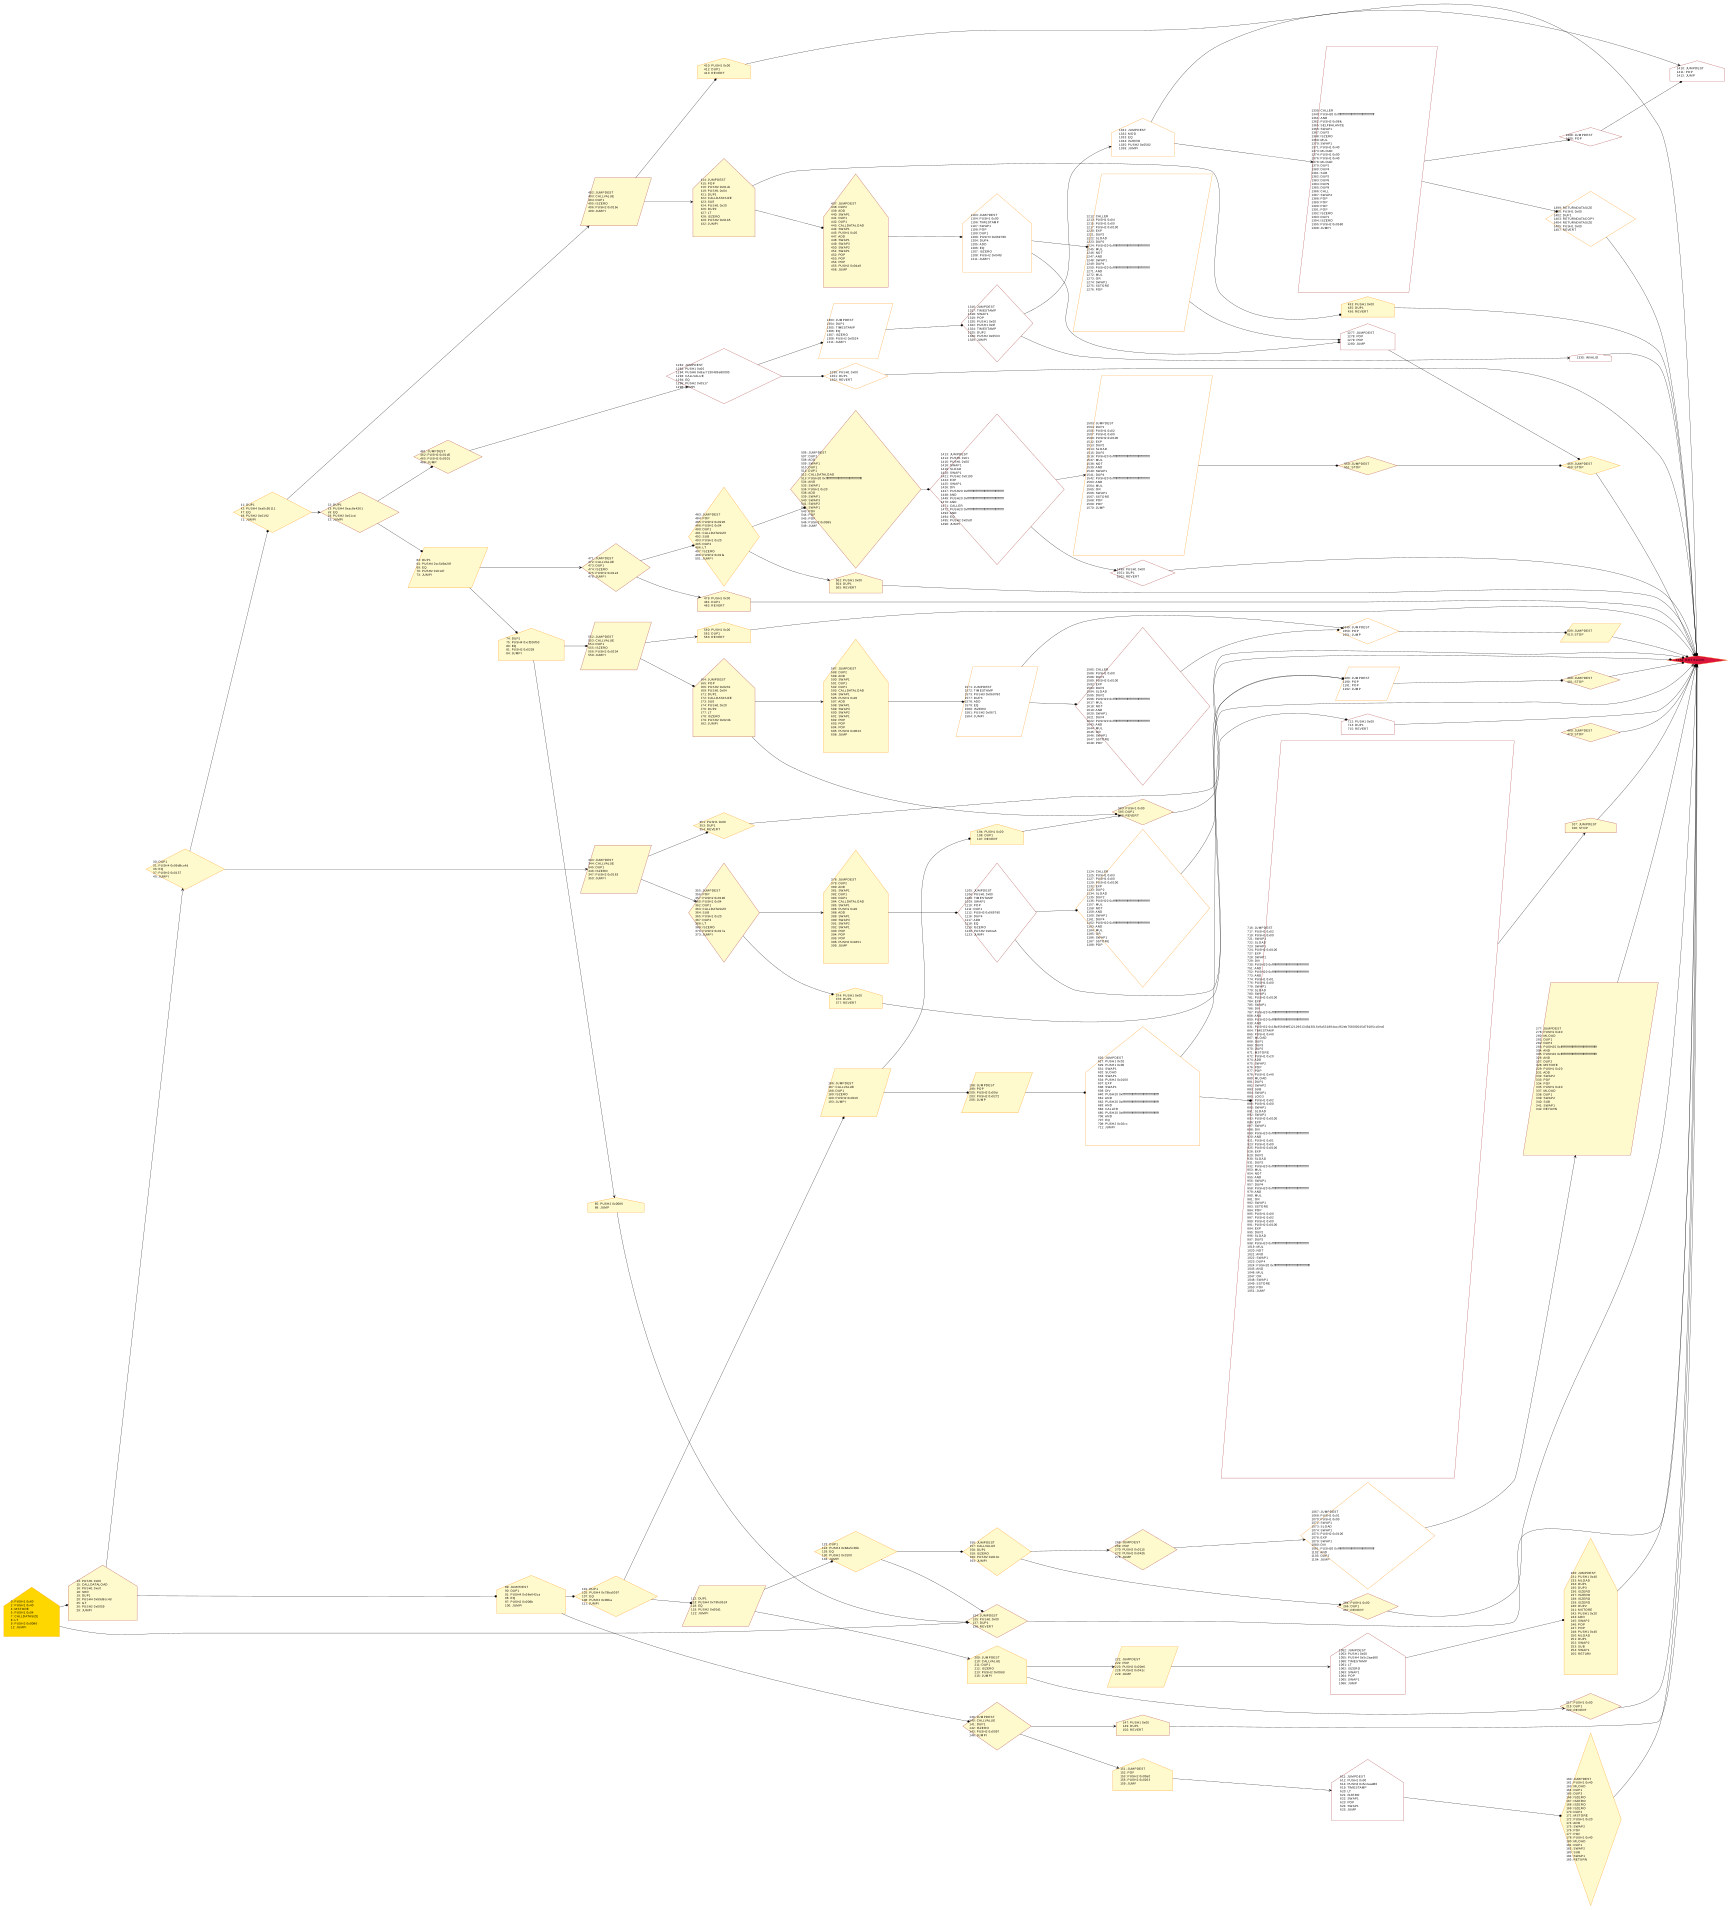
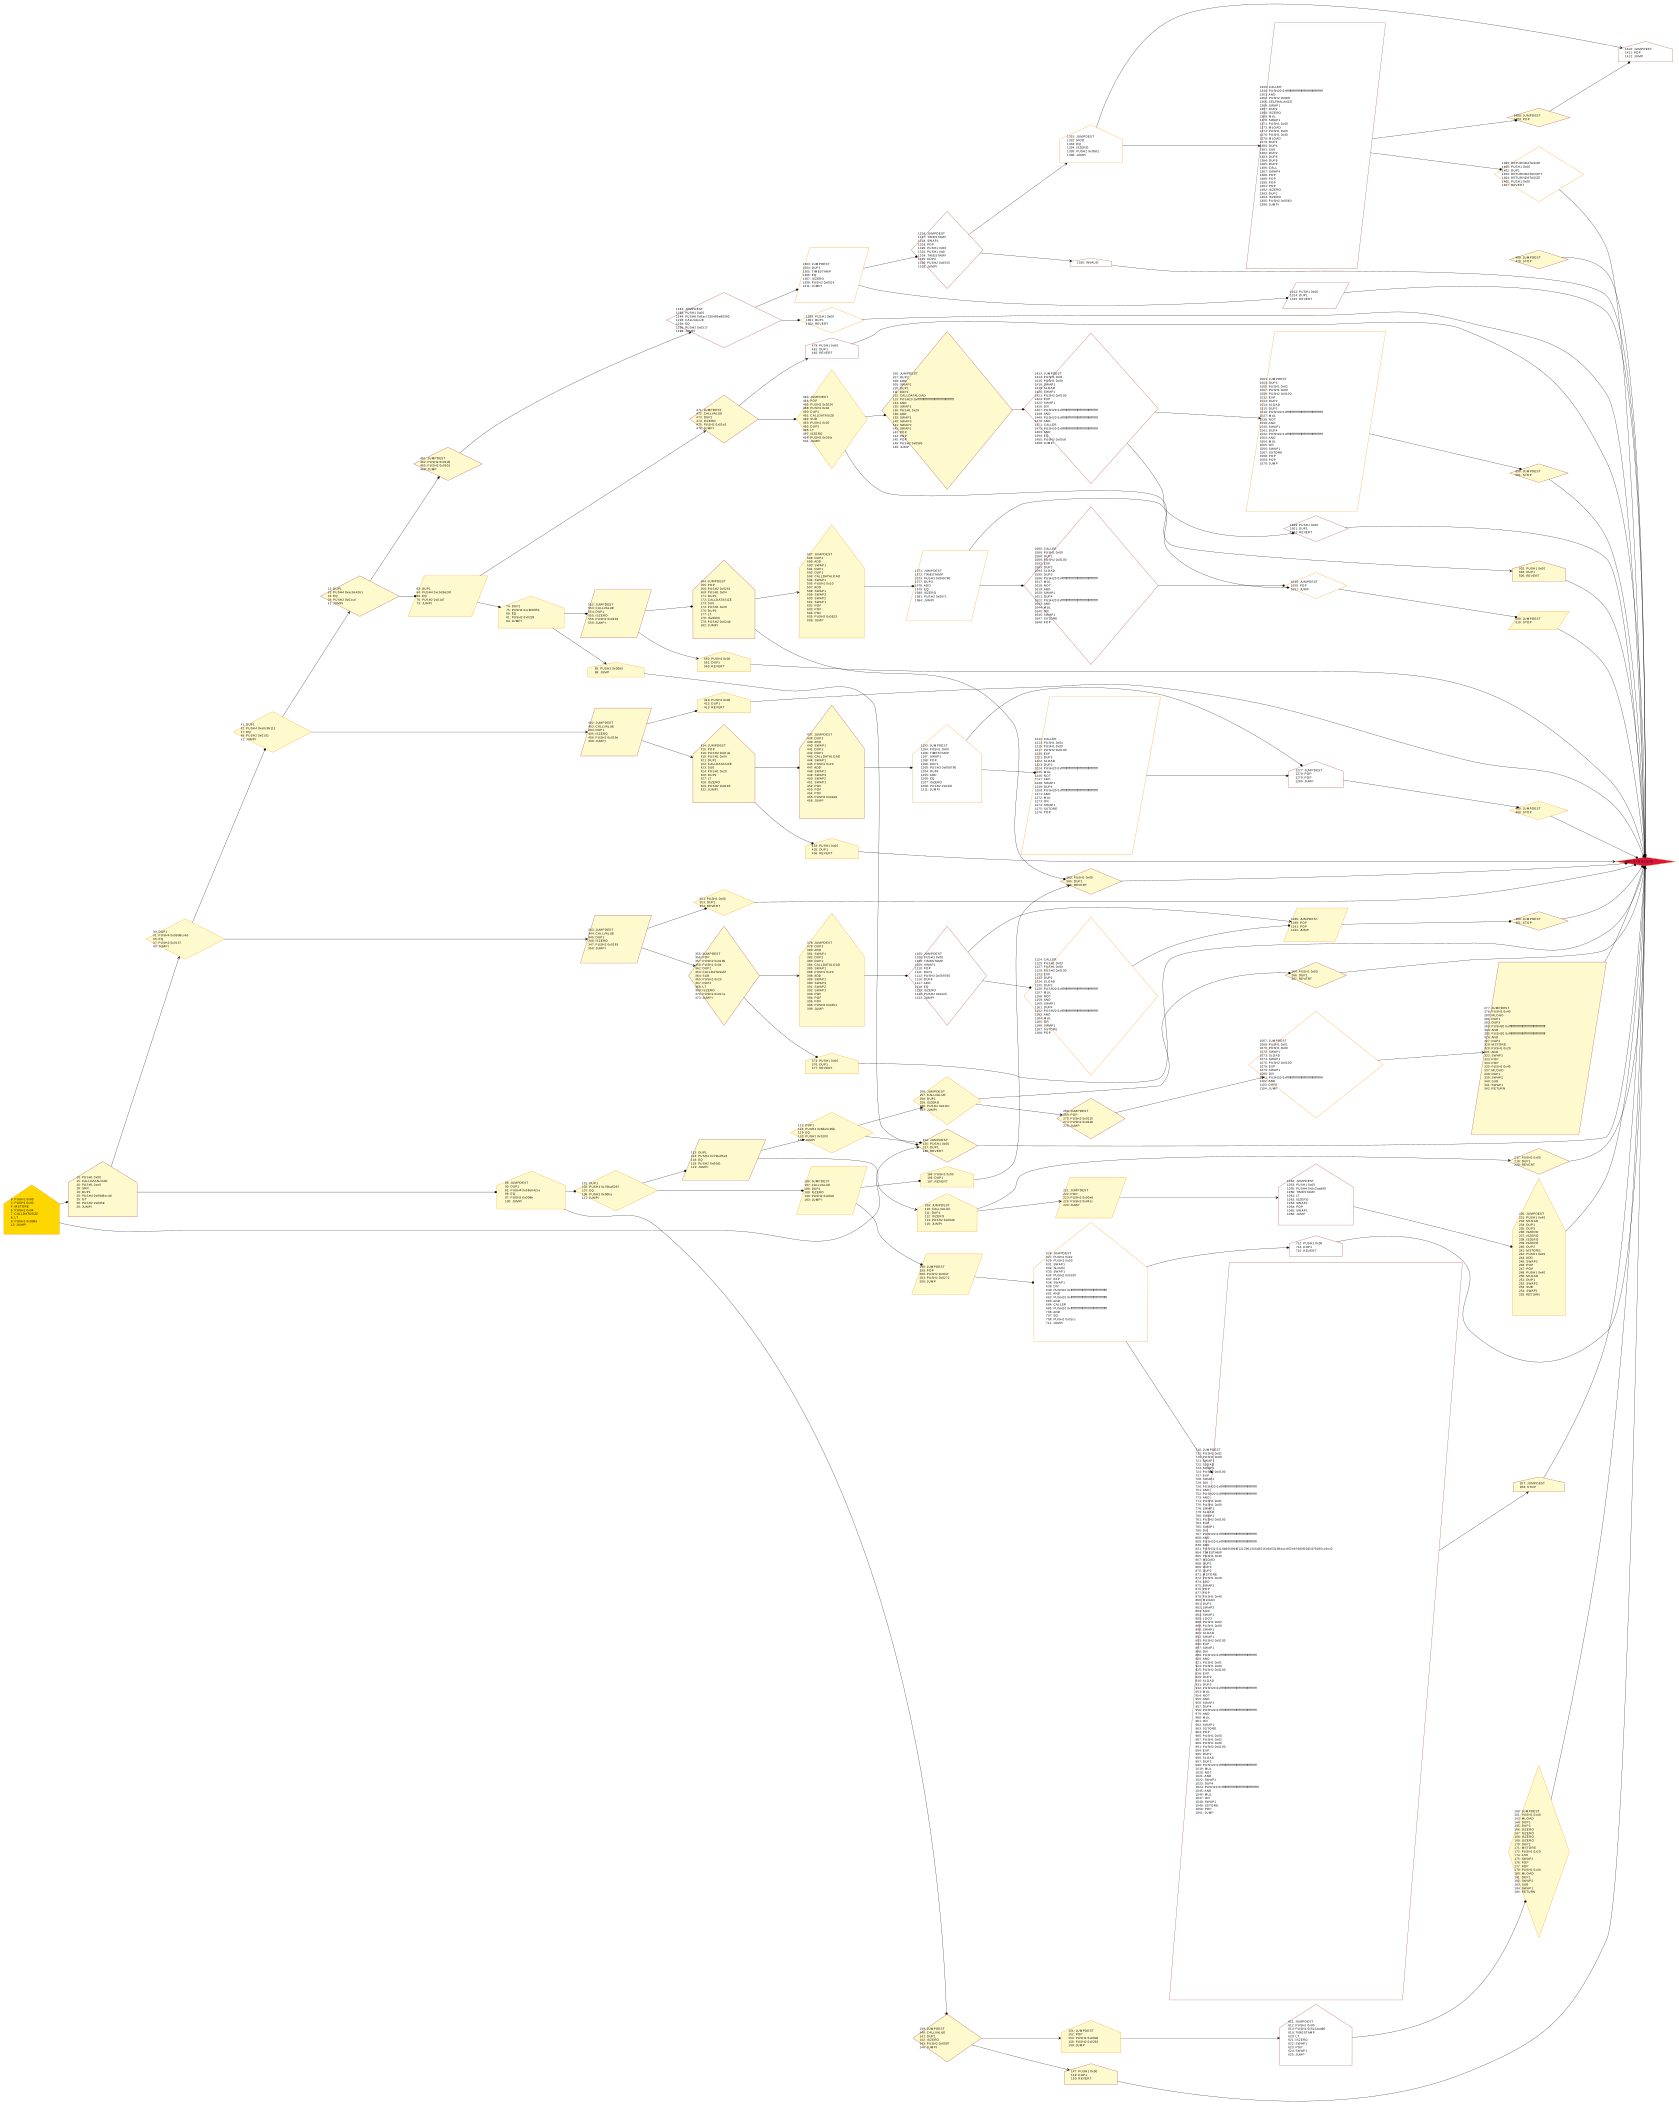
(1591, 137) -> (1539, 117)
none -> (1316, 295)
(1478, 466) -> (1631, 654)
(724, 602) -> (832, 349)
(1368, 684) -> (1316, 925)
